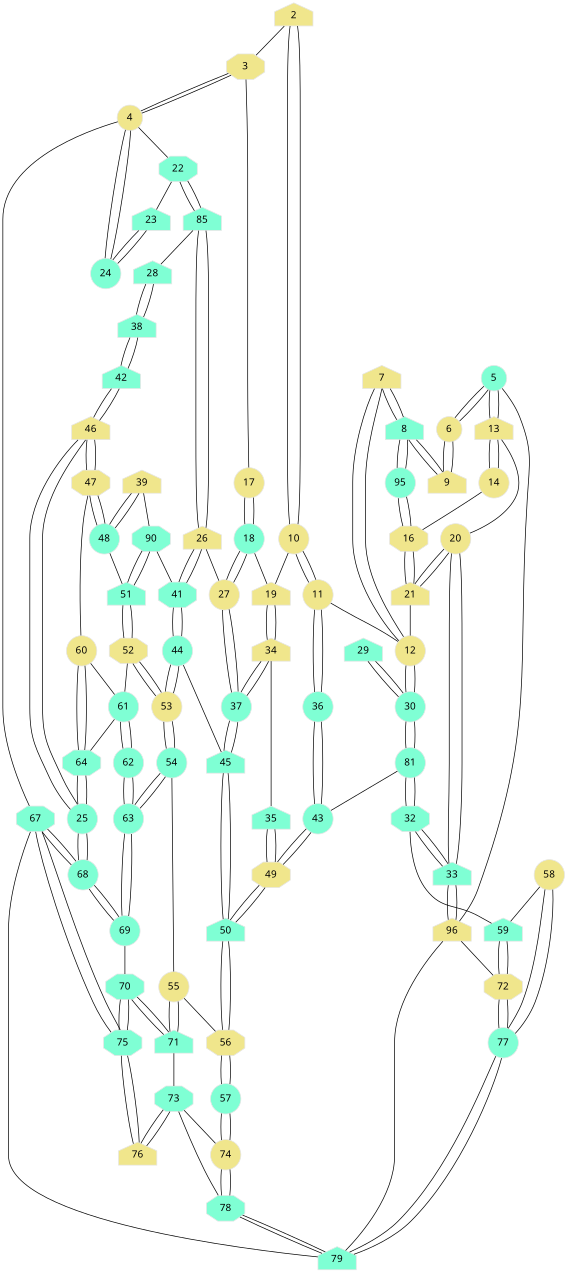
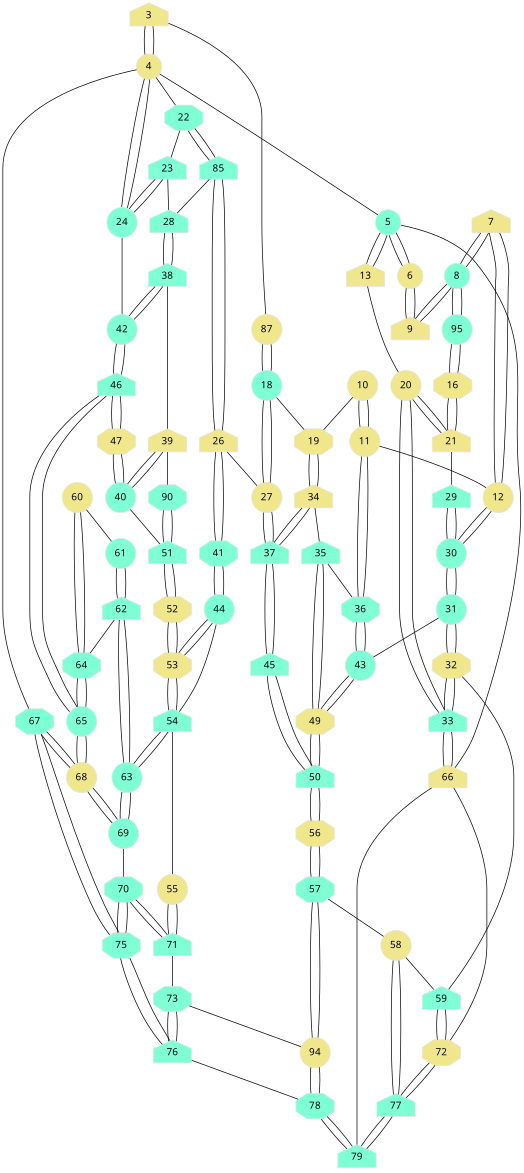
(294, 16) -> none
(246, 67) -> (149, 16)
none -> (269, 144)
none -> (168, 195)
none -> (122, 276)
none -> (167, 358)
(121, 378) -> (122, 330)
(91, 429) -> (116, 386)
(405, 429) -> (457, 276)
(249, 483) -> (267, 330)
(494, 483) -> none
(104, 539) -> (121, 498)
(80, 565) -> none
(164, 567) -> none
none -> (340, 580)
(271, 595) -> (314, 442)
(410, 620) -> (451, 466)
(126, 678) -> none
(167, 707) -> (172, 665)
(236, 707) -> (270, 553)
(318, 707) -> (361, 609)
(202, 709) -> (202, 670)
(102, 735) -> (102, 636)
(128, 763) -> (121, 609)
(172, 763) -> (172, 721)
(410, 763) -> (451, 609)
(82, 819) -> (82, 721)
(410, 819) -> (451, 665)
(83, 875) -> (82, 777)
none -> (352, 915)
(452, 931) -> (448, 777)
(200, 1015) -> none
(503, 1043) -> (396, 1106)
(226, 1099) -> (315, 889)
(197, 1154) -> (245, 1080)
(138, 1155) -> (172, 1053)
(226, 1155) -> (315, 1053)
(11, 1160) -> none
